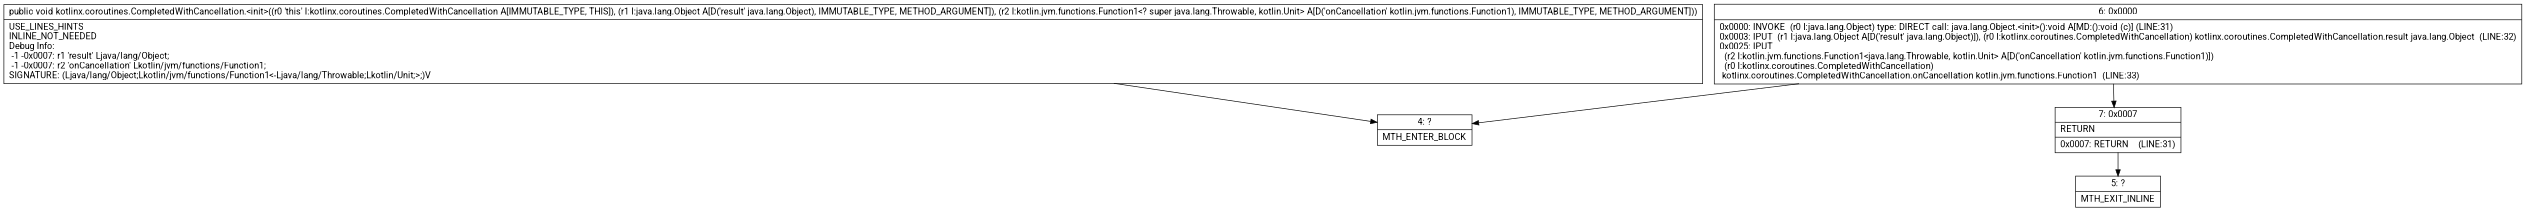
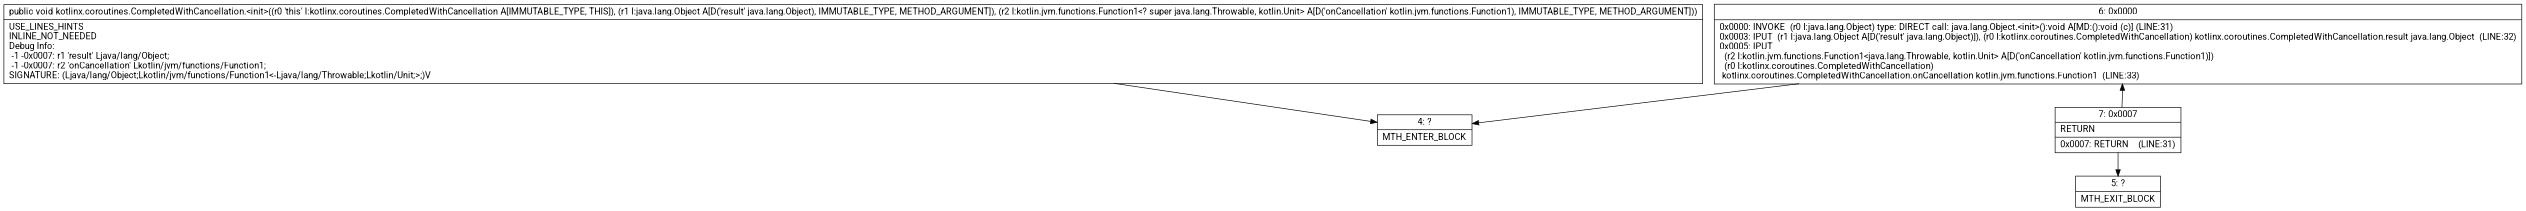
(1749, 47) -> (1749, 47)
(2114, 92) -> (2122, 99)
(2118, 199) -> (2118, 199)
